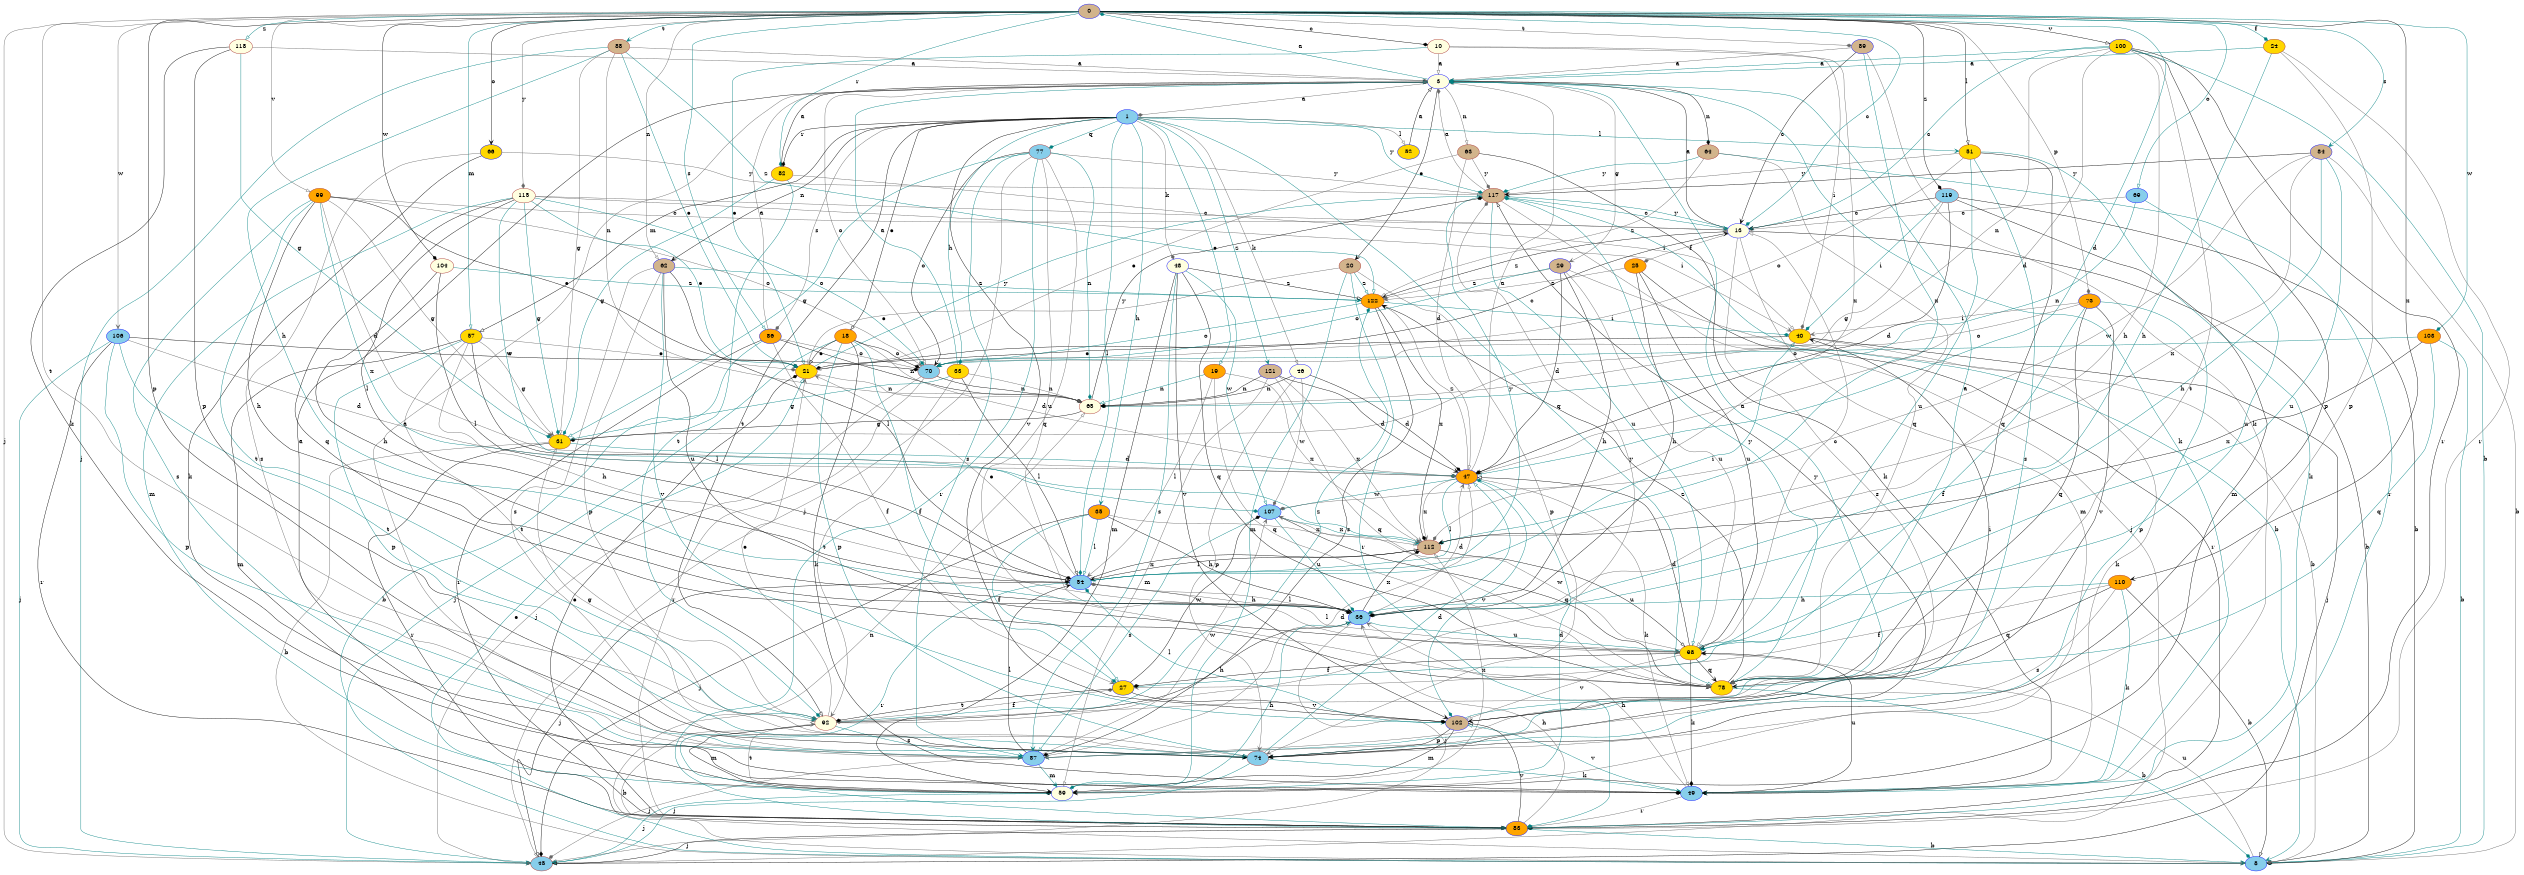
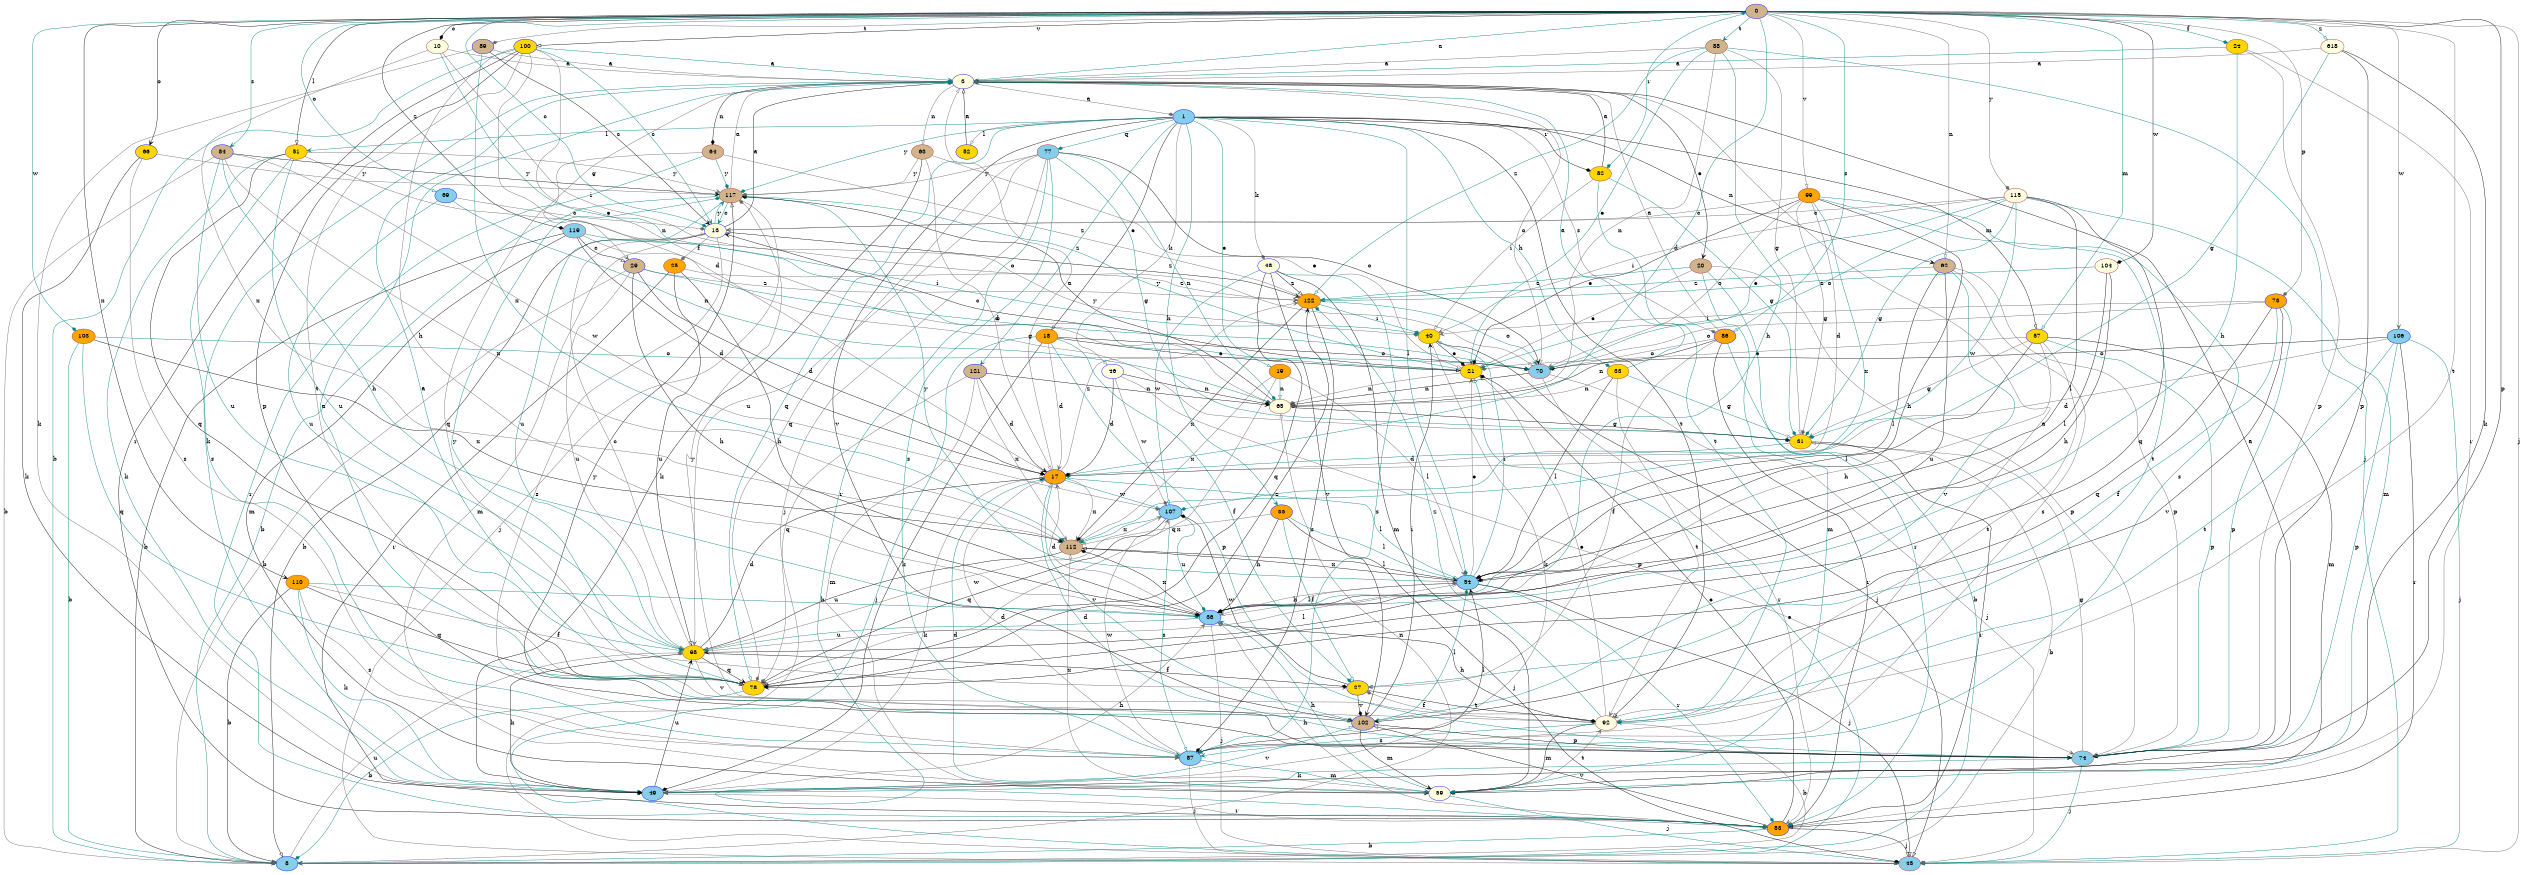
(241, 46) -> (2332, 46)
(1844, 213) -> (596, 252)
(1467, 477) -> (1055, 477)
